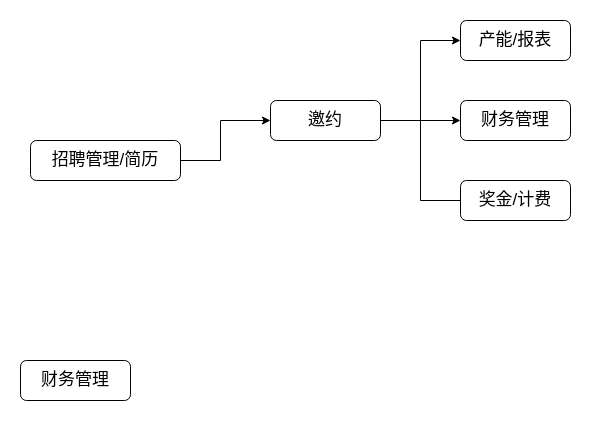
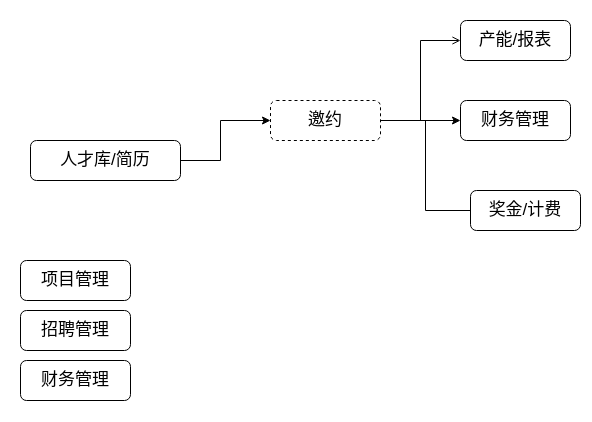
(452, 41) -> (454, 41)
(326, 121) -> (326, 121)
(106, 161) -> (106, 161)
(516, 201) -> (526, 211)
none -> (76, 281)
none -> (76, 331)
